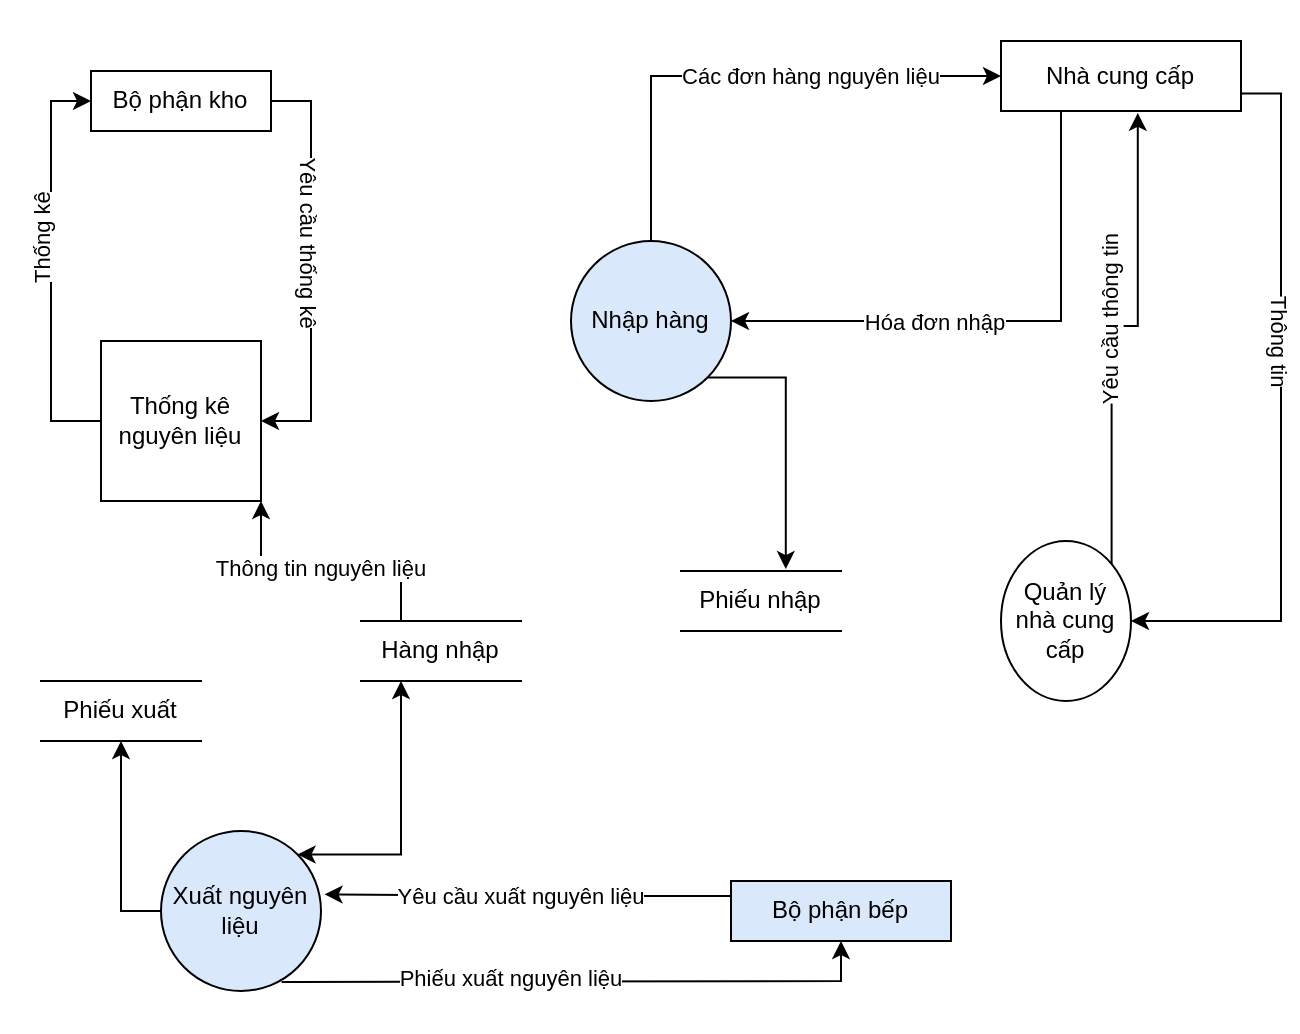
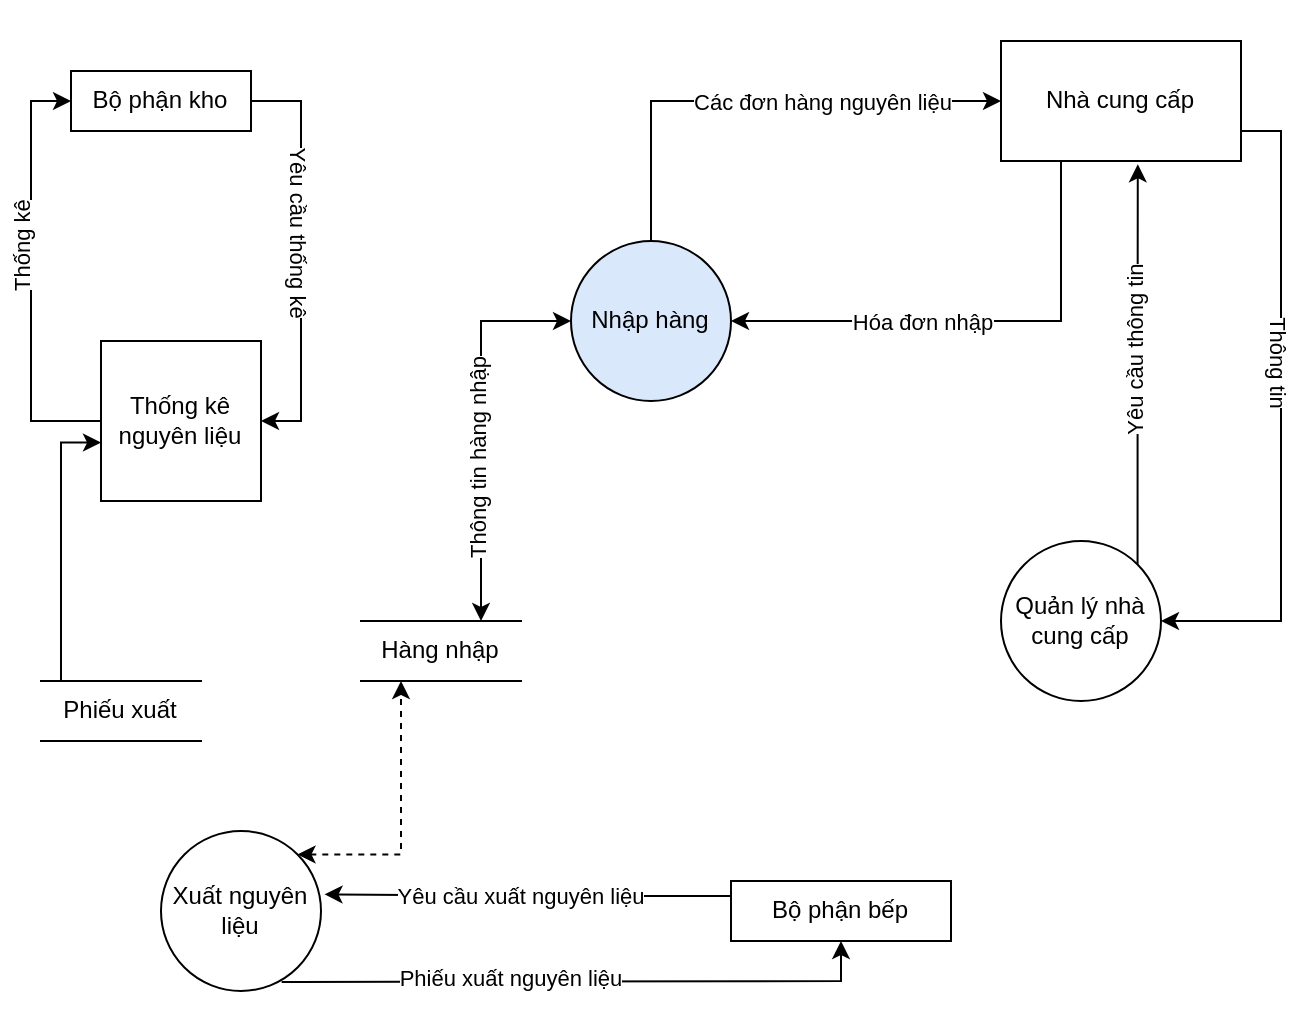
(1121, 76) -> (1121, 101)
(181, 101) -> (161, 101)
none -> (481, 426)
(786, 428) -> none
none -> (61, 547)
(401, 585) -> none
(761, 601) -> none
(1066, 621) -> (1081, 621)
(401, 817) -> (401, 817)
(121, 853) -> none
(241, 911) -> (241, 911)
(841, 911) -> (841, 911)
